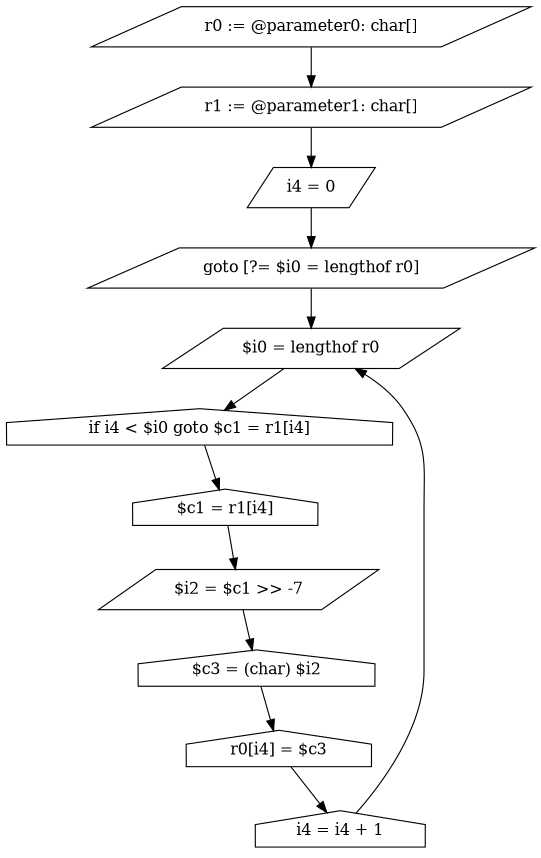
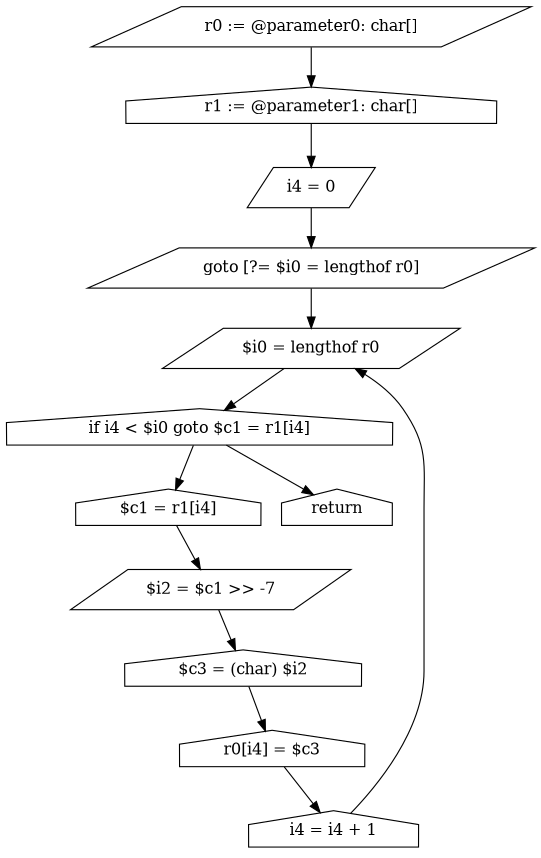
(311, 107) -> (311, 107)
none -> (337, 509)
